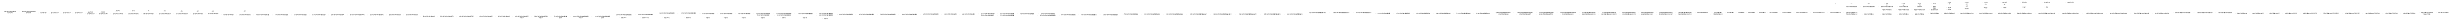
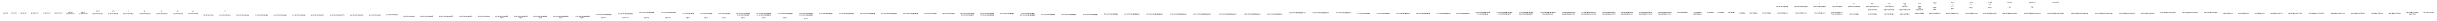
none -> (1820, 7)
